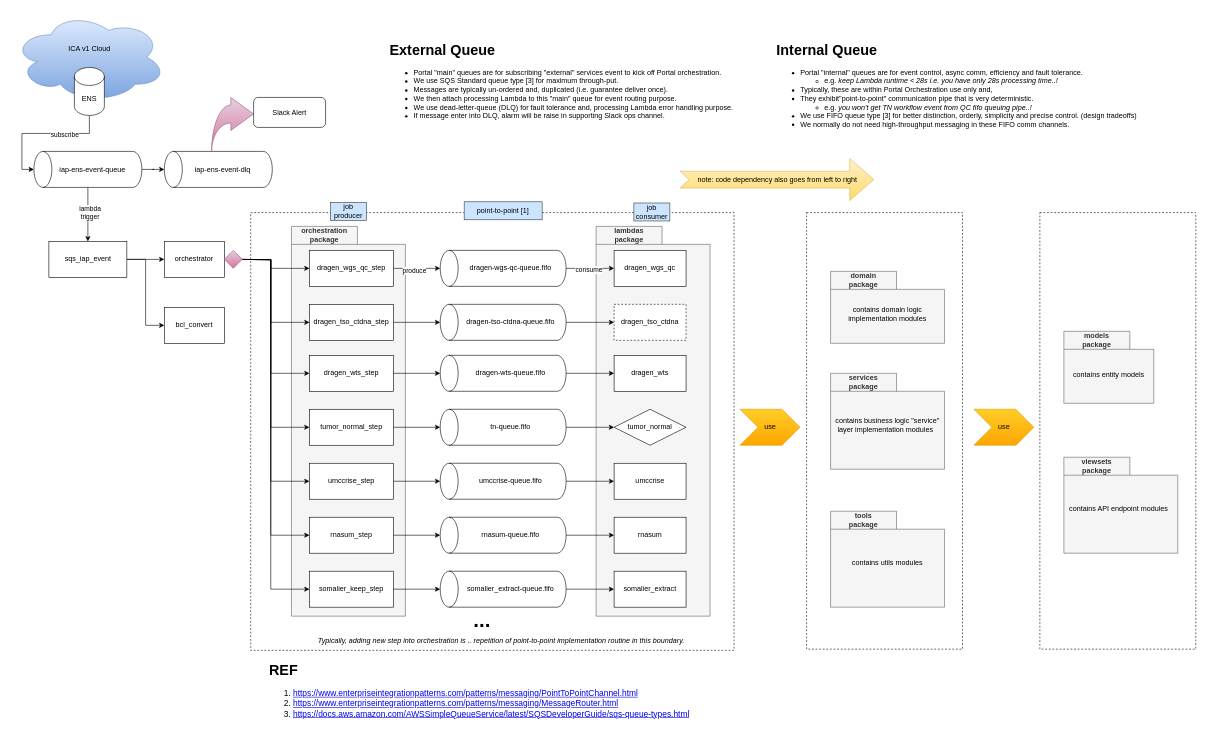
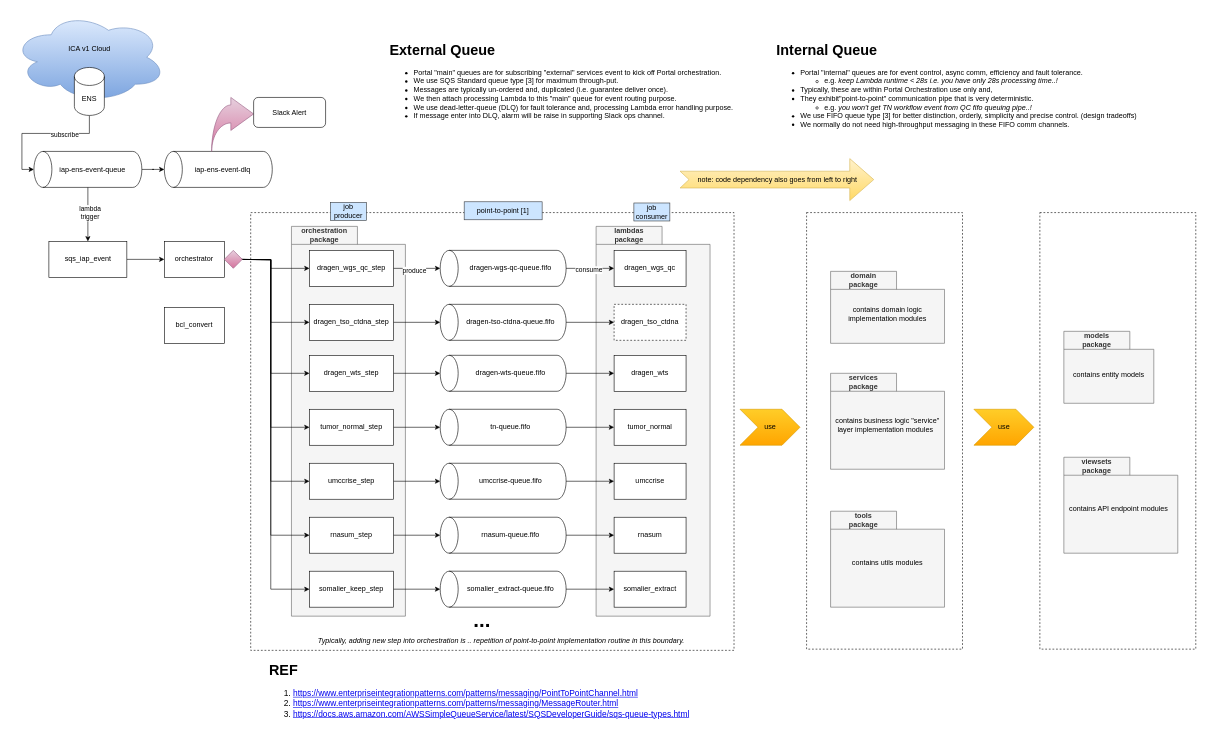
(145, 294) -> none
(650, 428) -> (650, 428)
